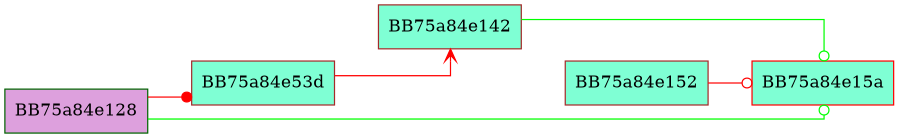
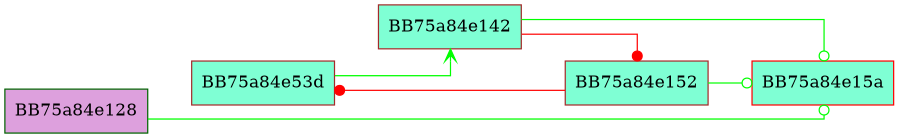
none -> (588, 34)
(400, 76) -> (400, 76)
(725, 83) -> (725, 83)
(165, 97) -> (455, 90)
